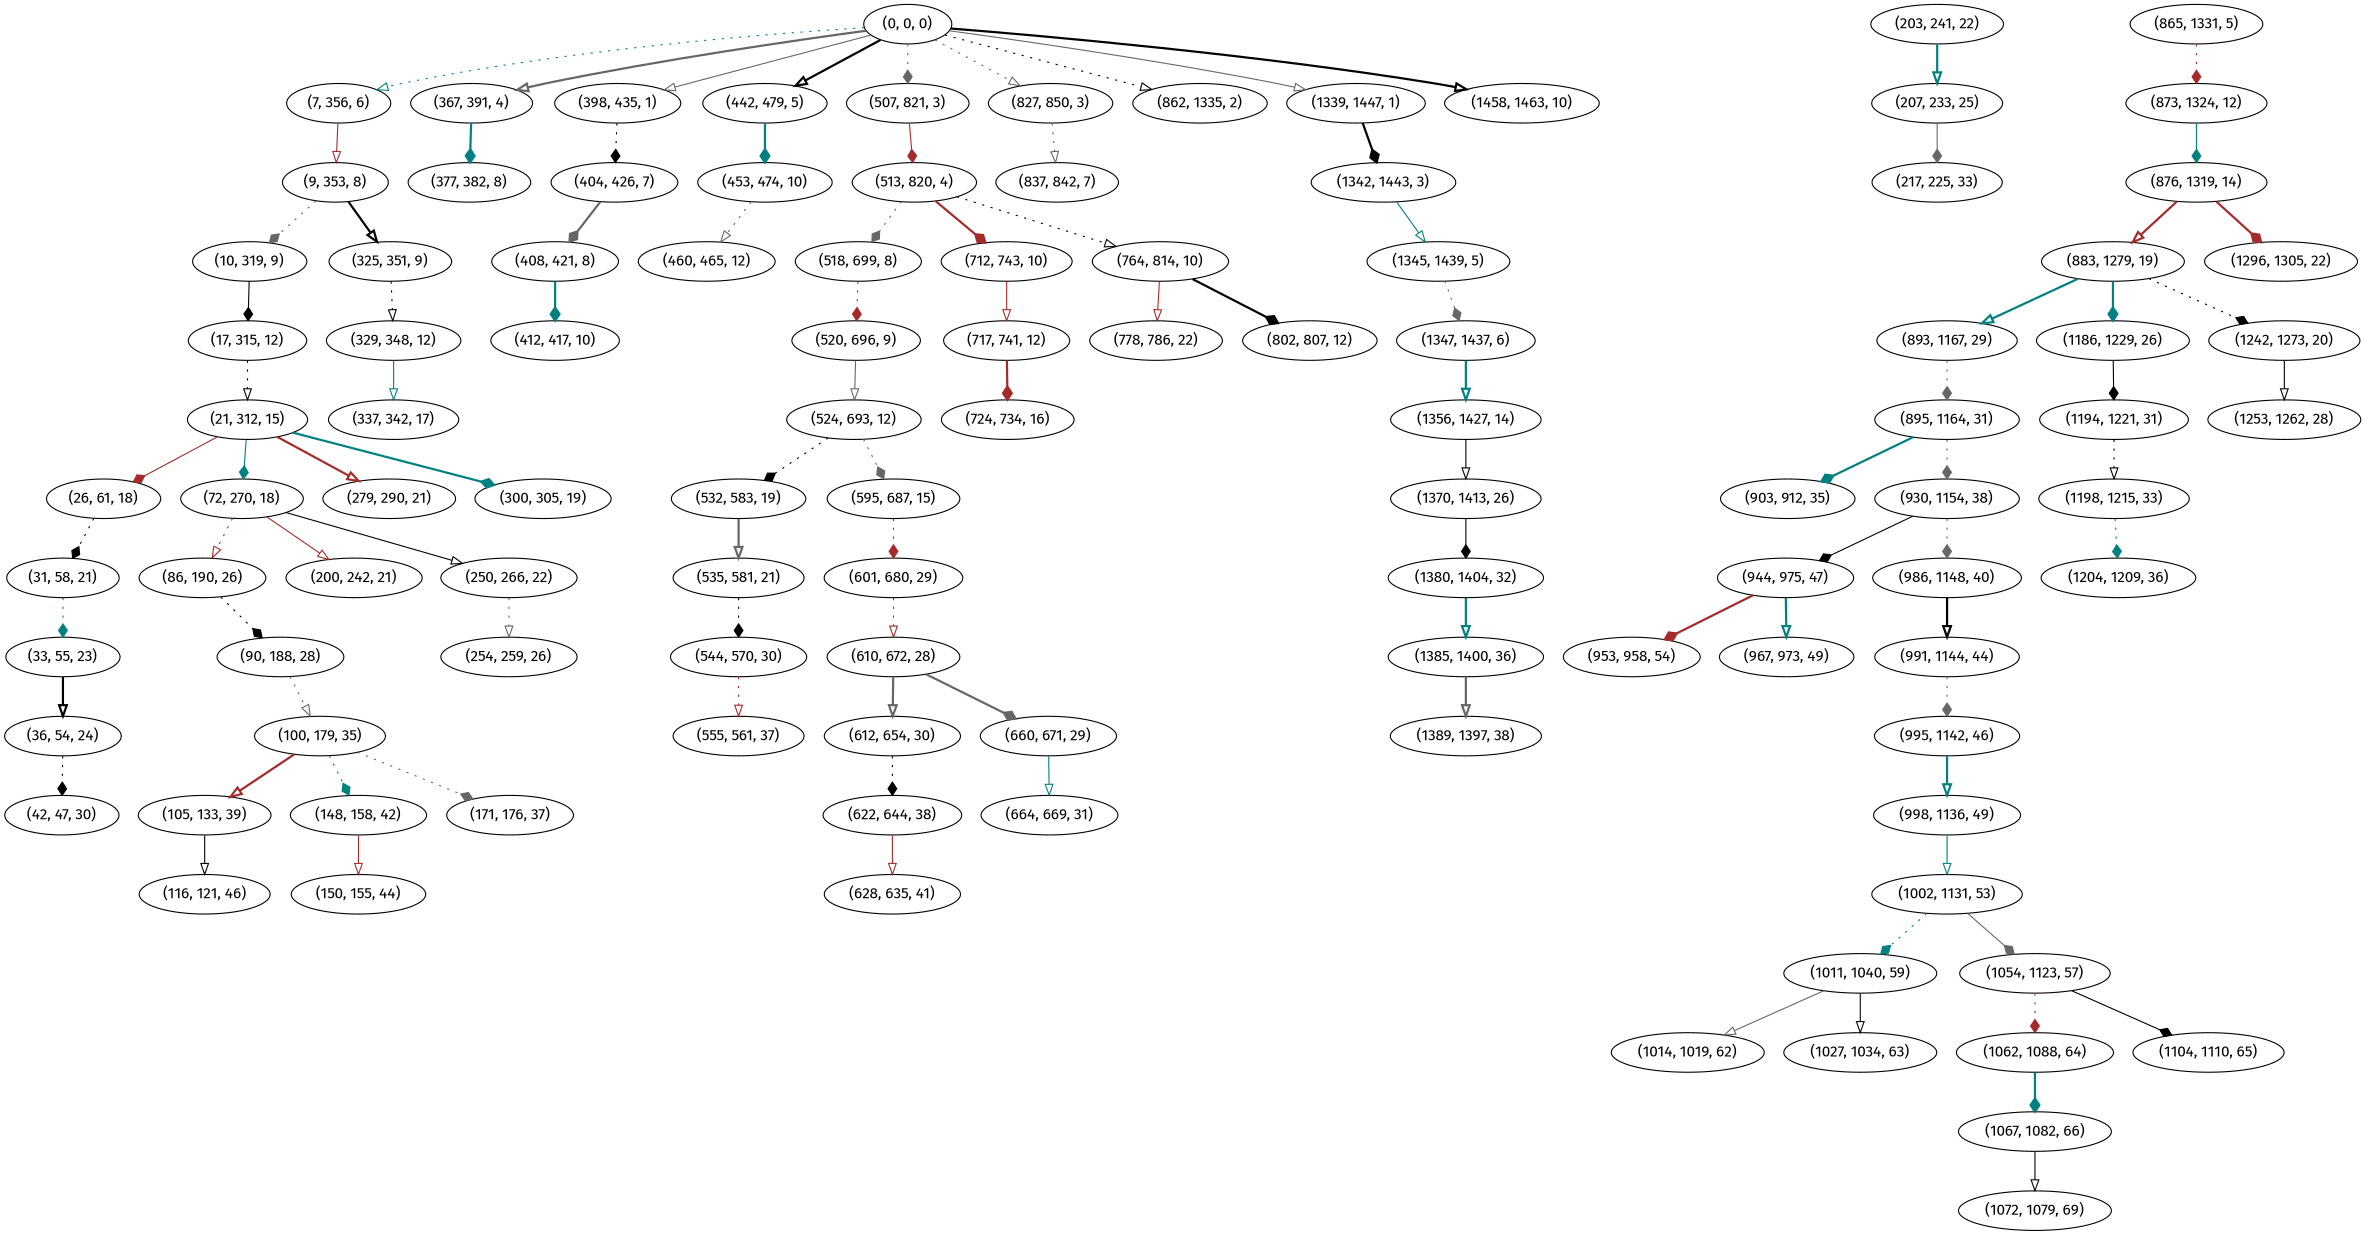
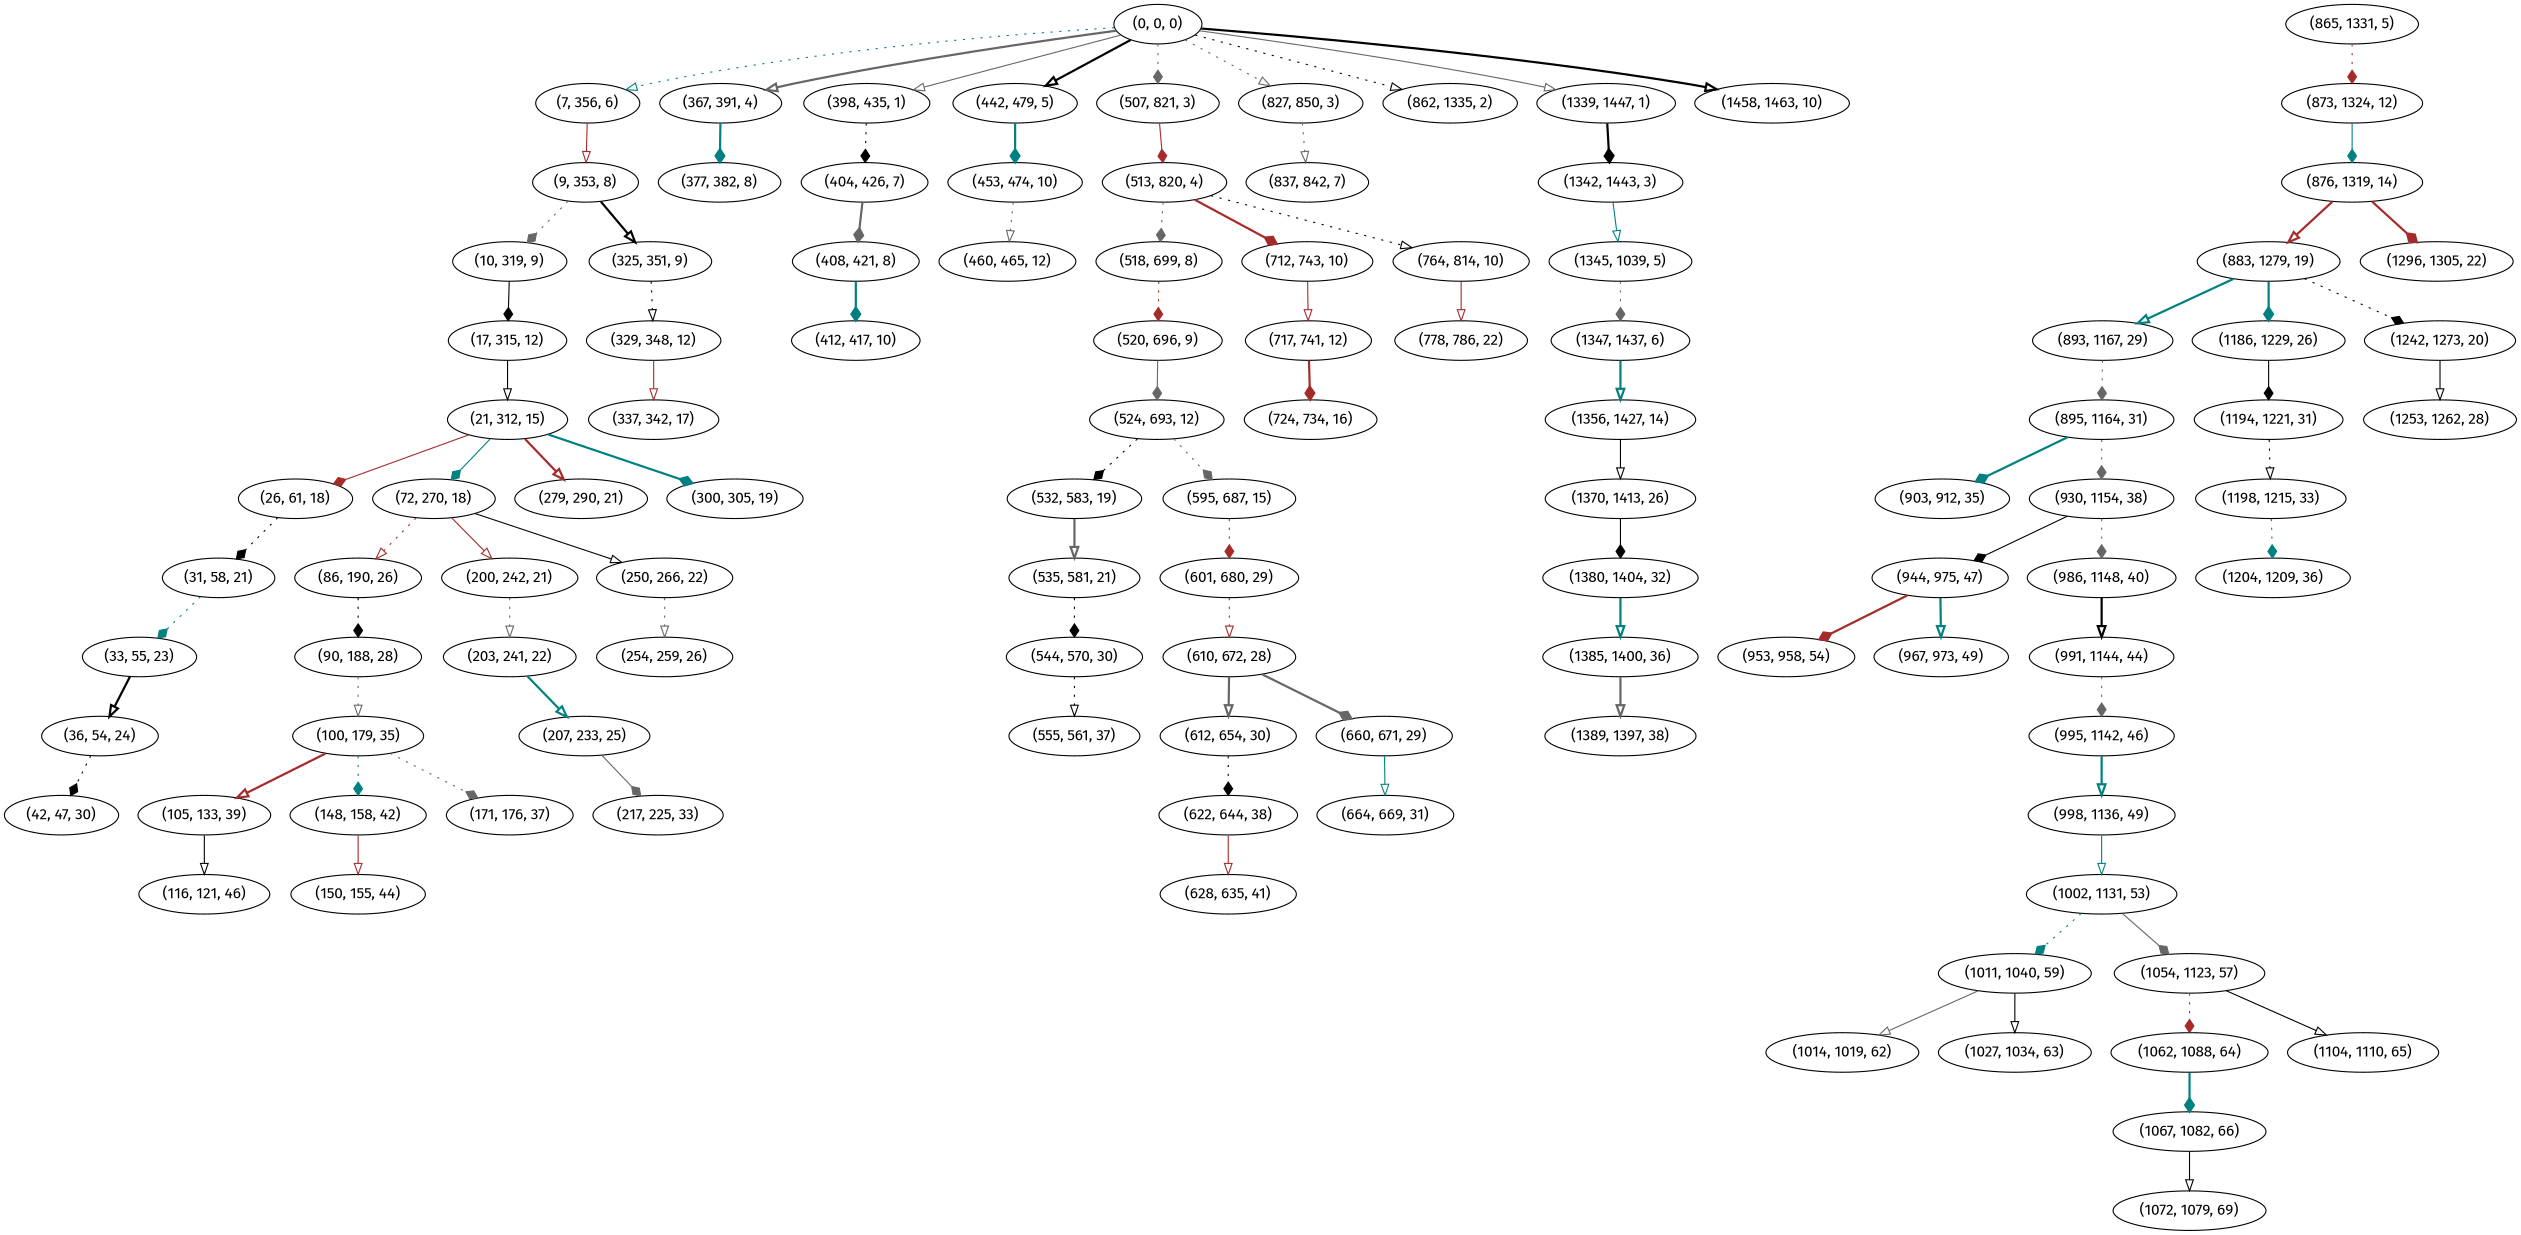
(1438, 261) -> (1620, 261)
(1310, 341) -> none
(248, 375) -> (508, 375)
(394, 375) -> (654, 375)
(855, 375) -> (1157, 374)
none -> (510, 612)
(739, 691) -> (1074, 691)
(2116, 1010) -> (2271, 1011)
